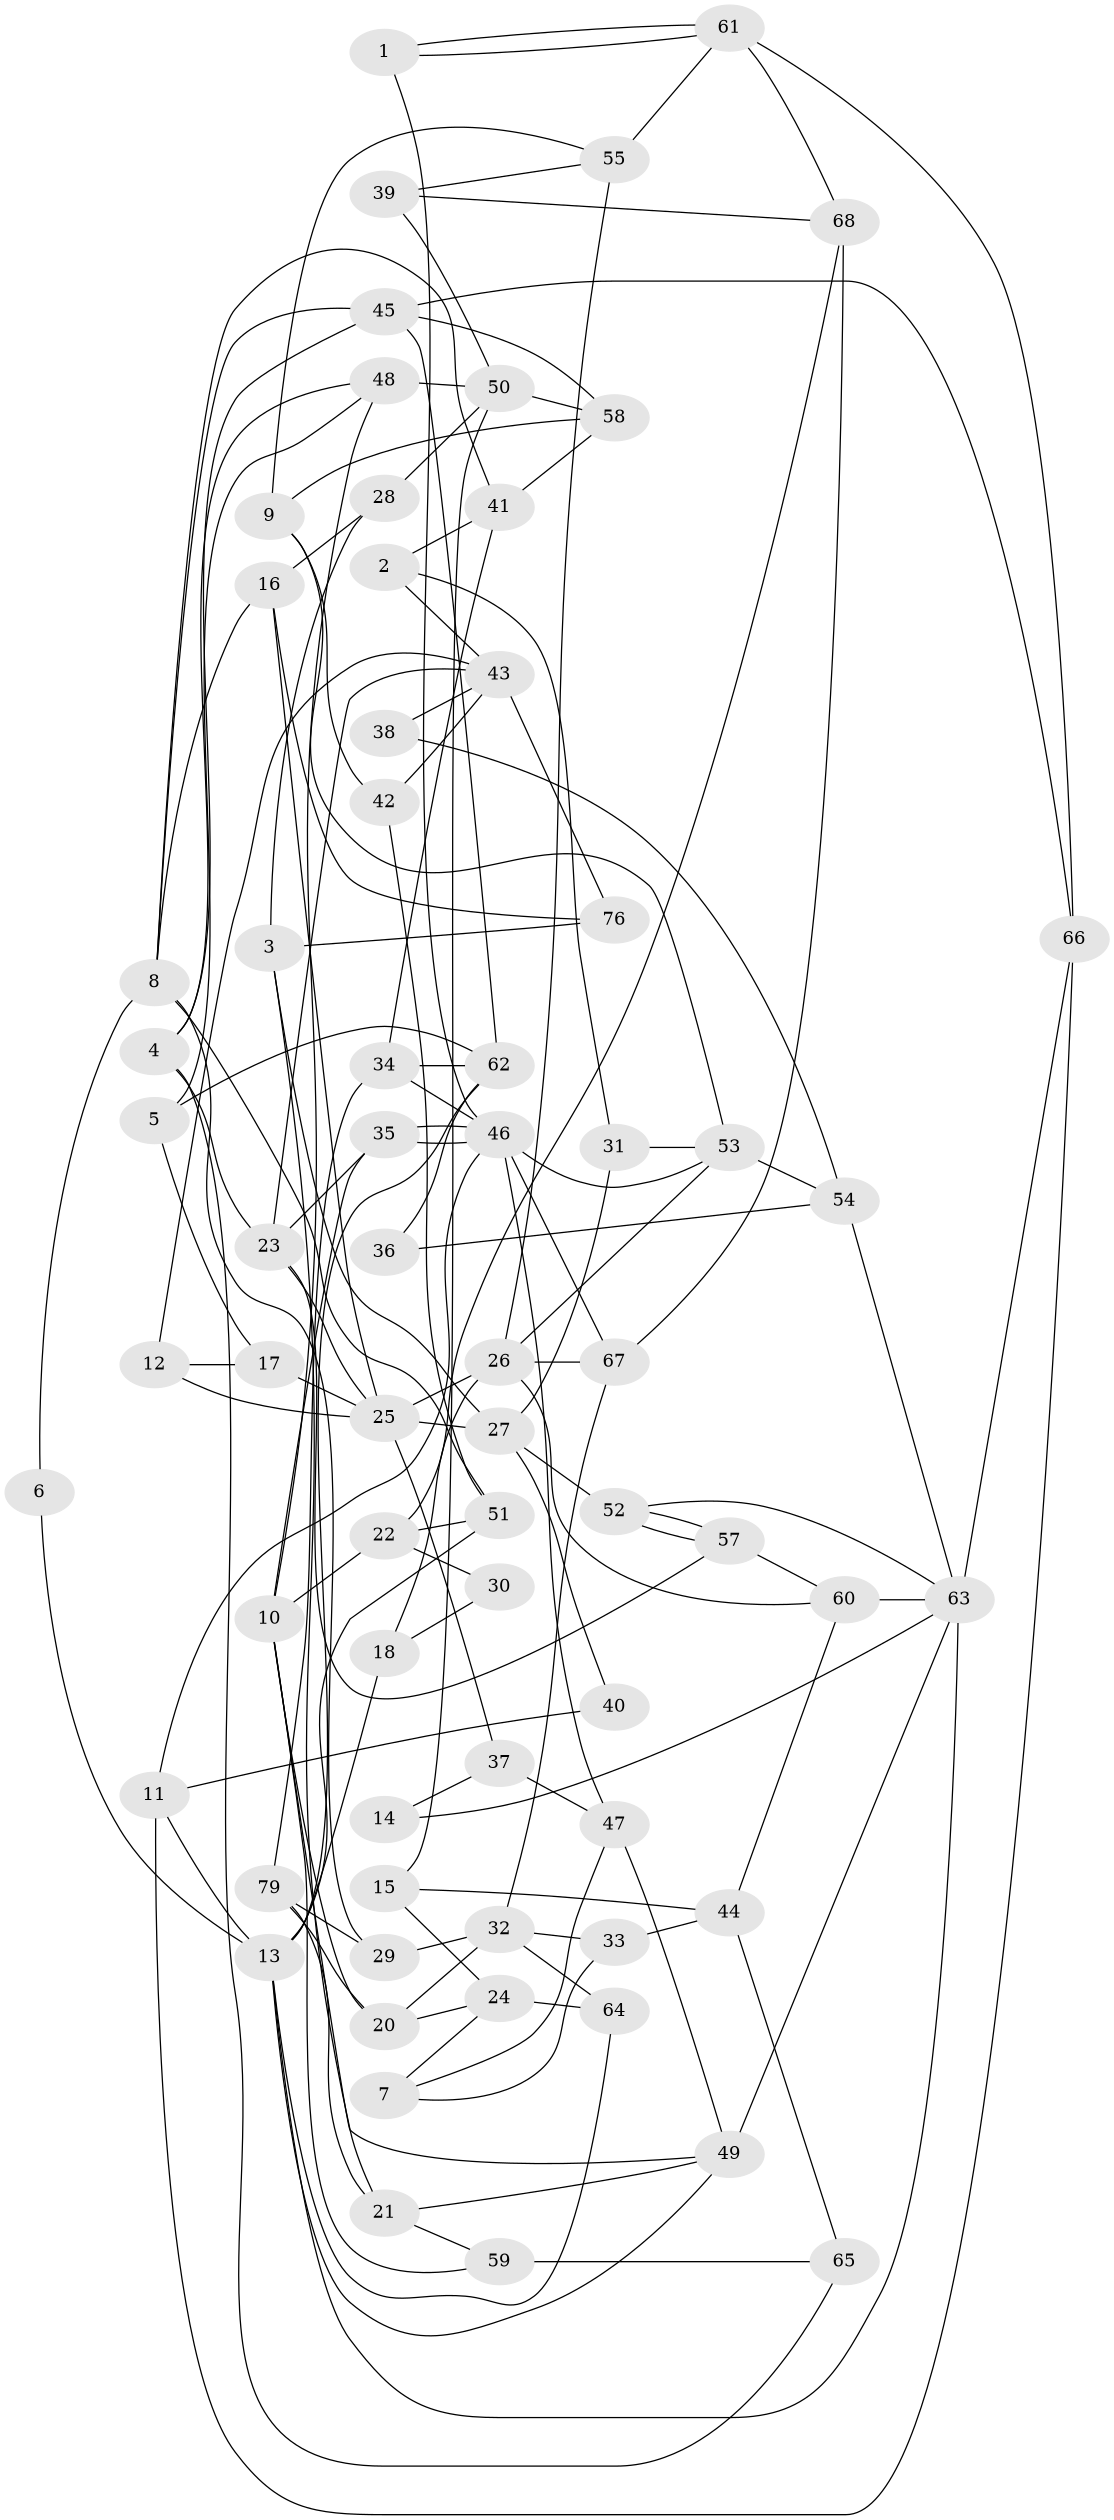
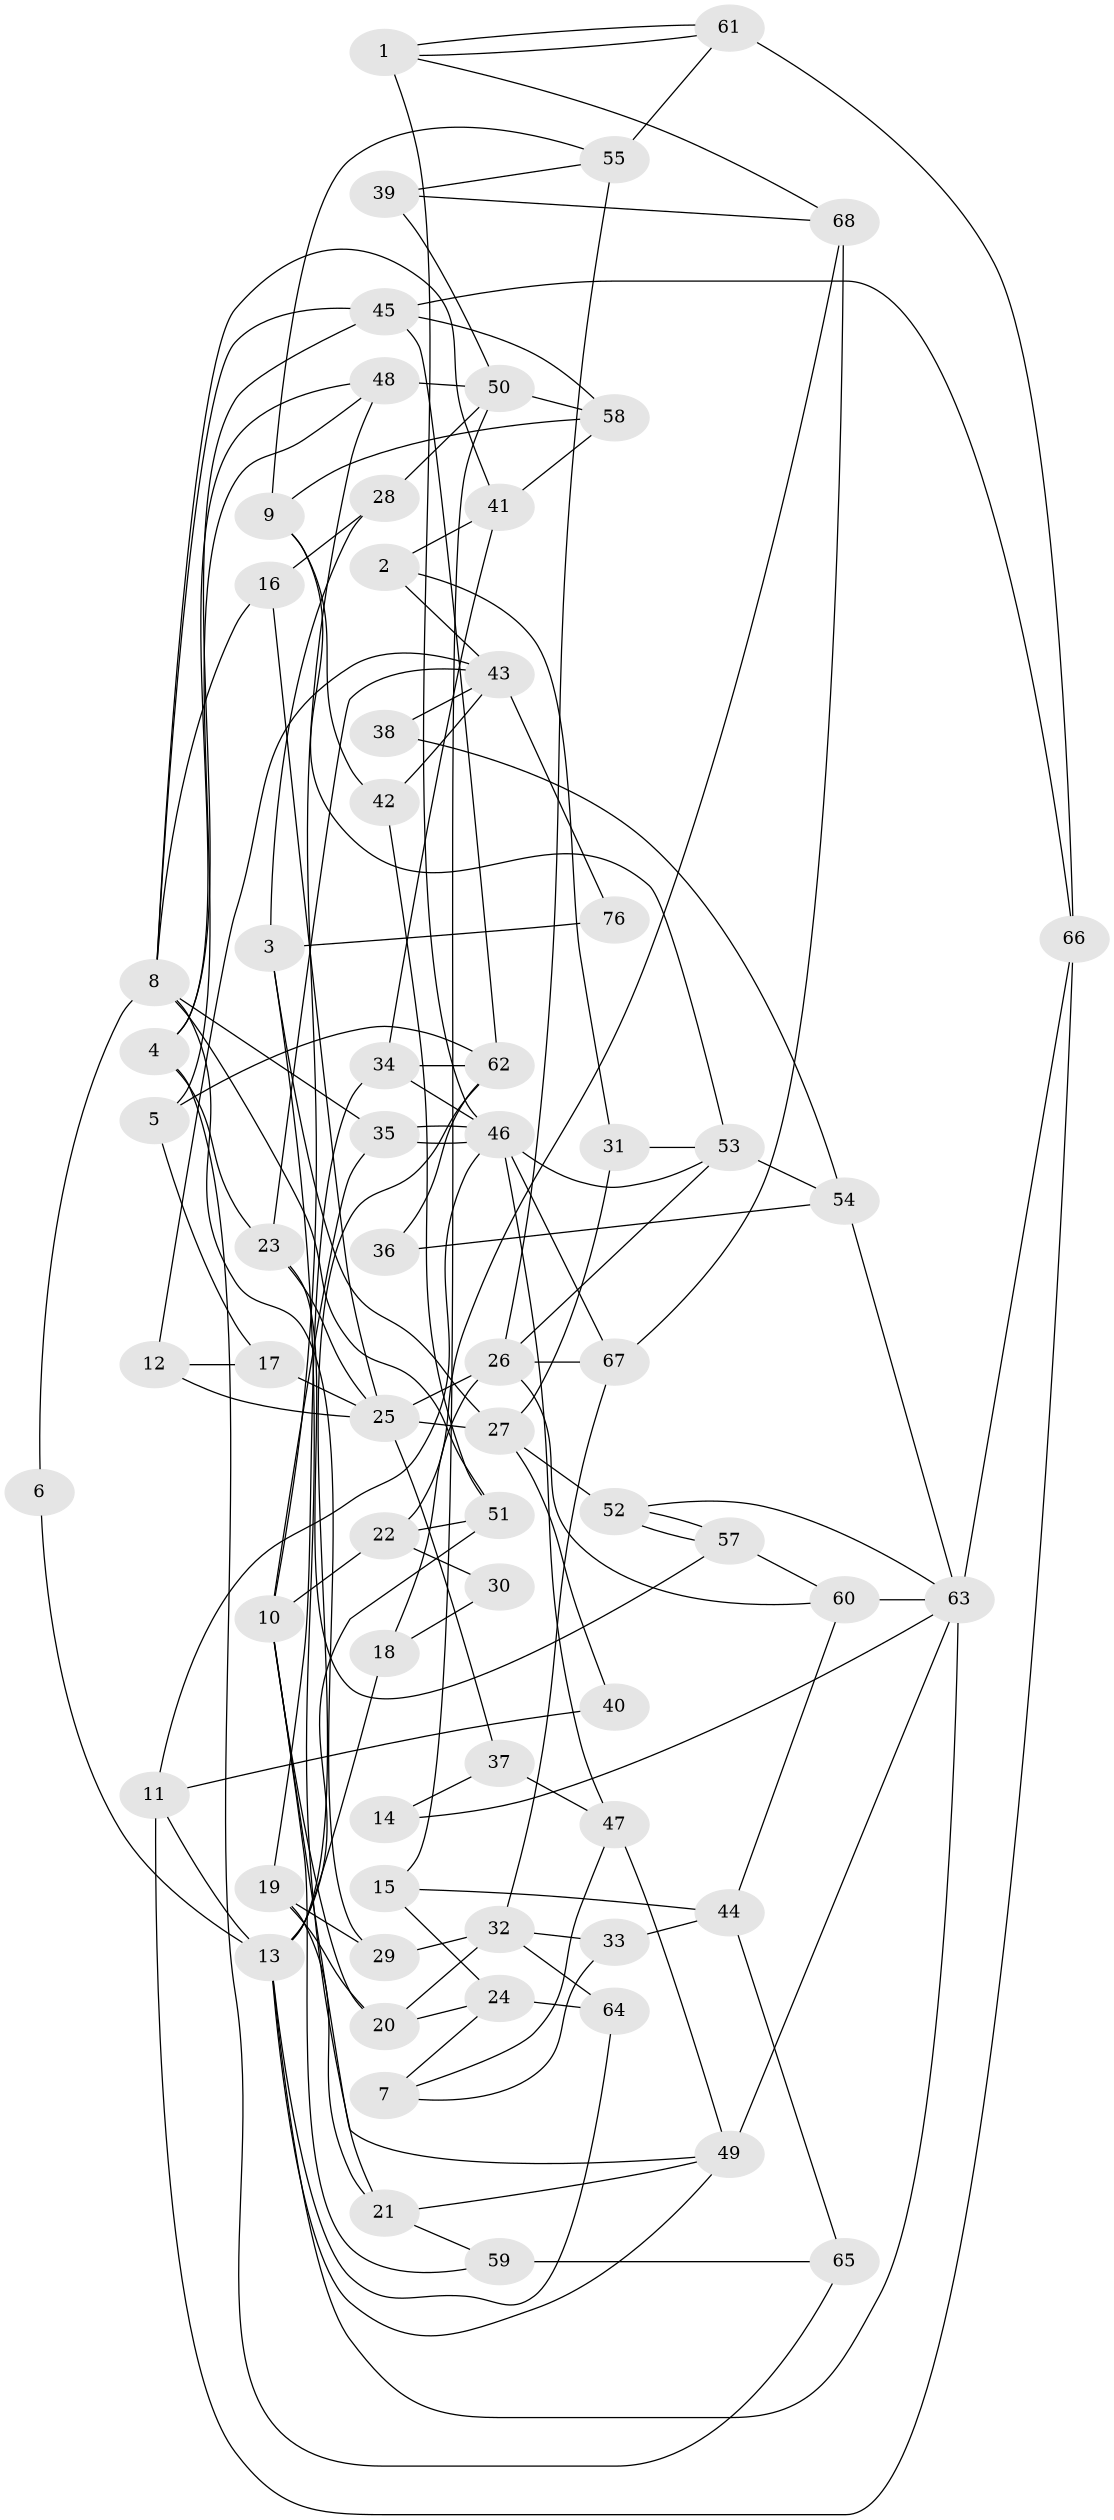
(795, 122) -> (624, 116)
(336, 860) -> none
(327, 1191) -> (261, 1053)
(270, 1889) -> (270, 1889)
